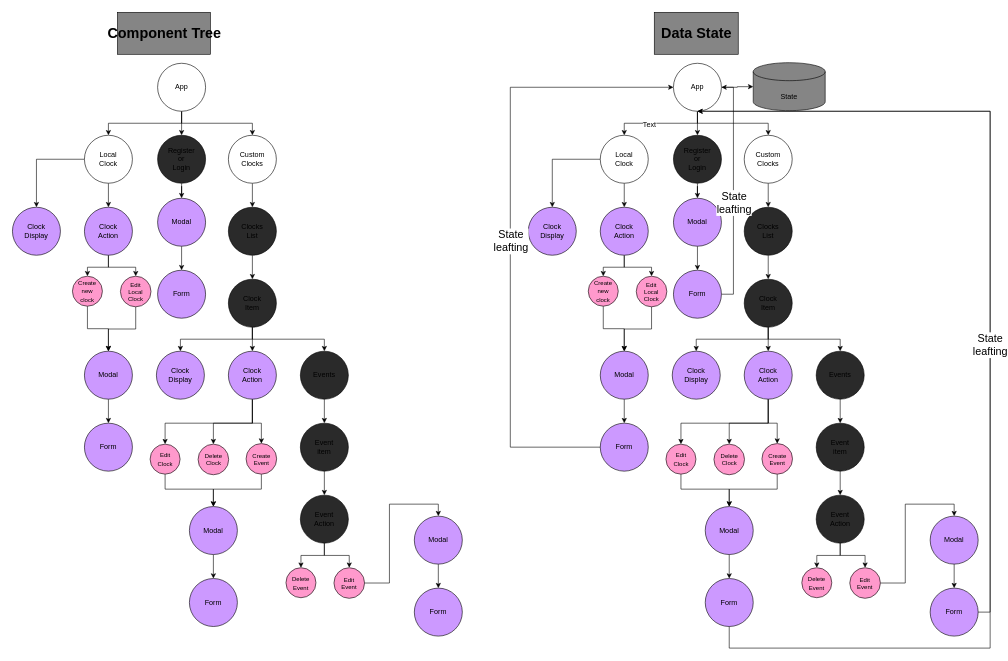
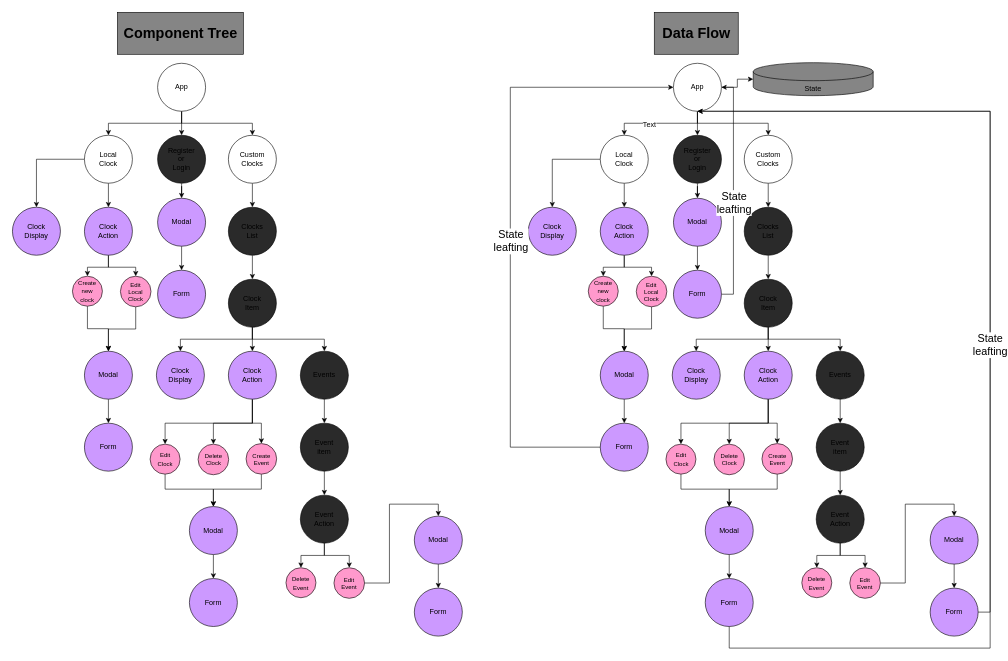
(164, 33) -> (180, 33)
(697, 33) -> (697, 33)
(789, 87) -> (813, 79)
